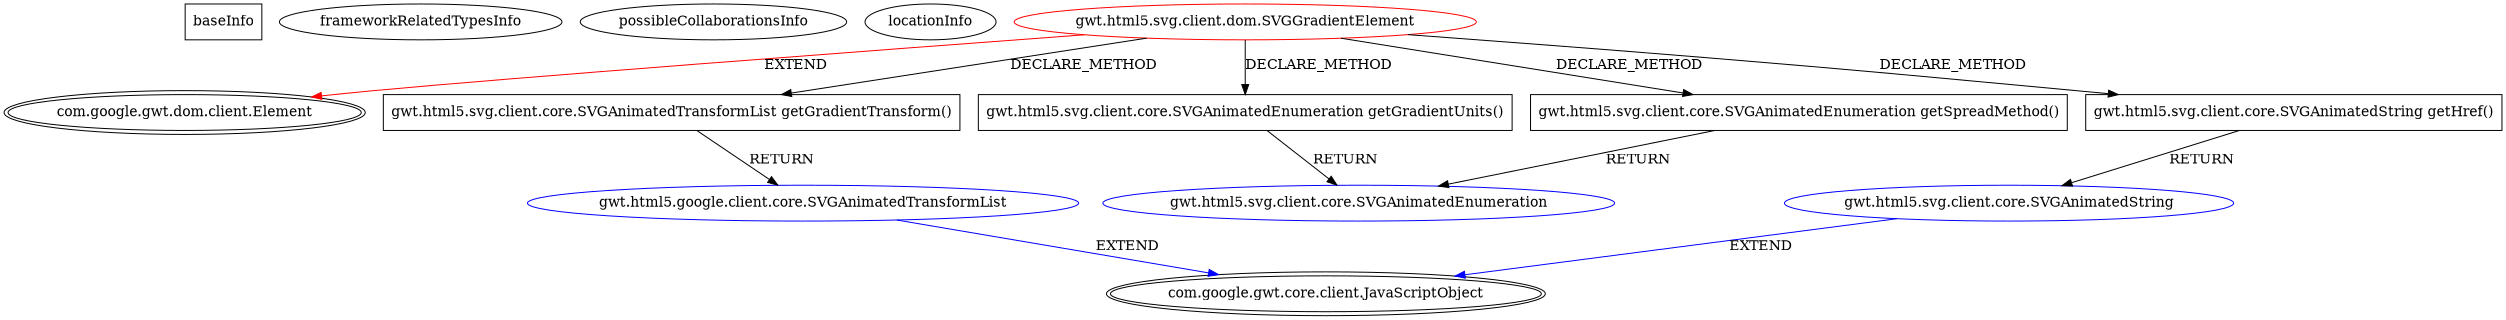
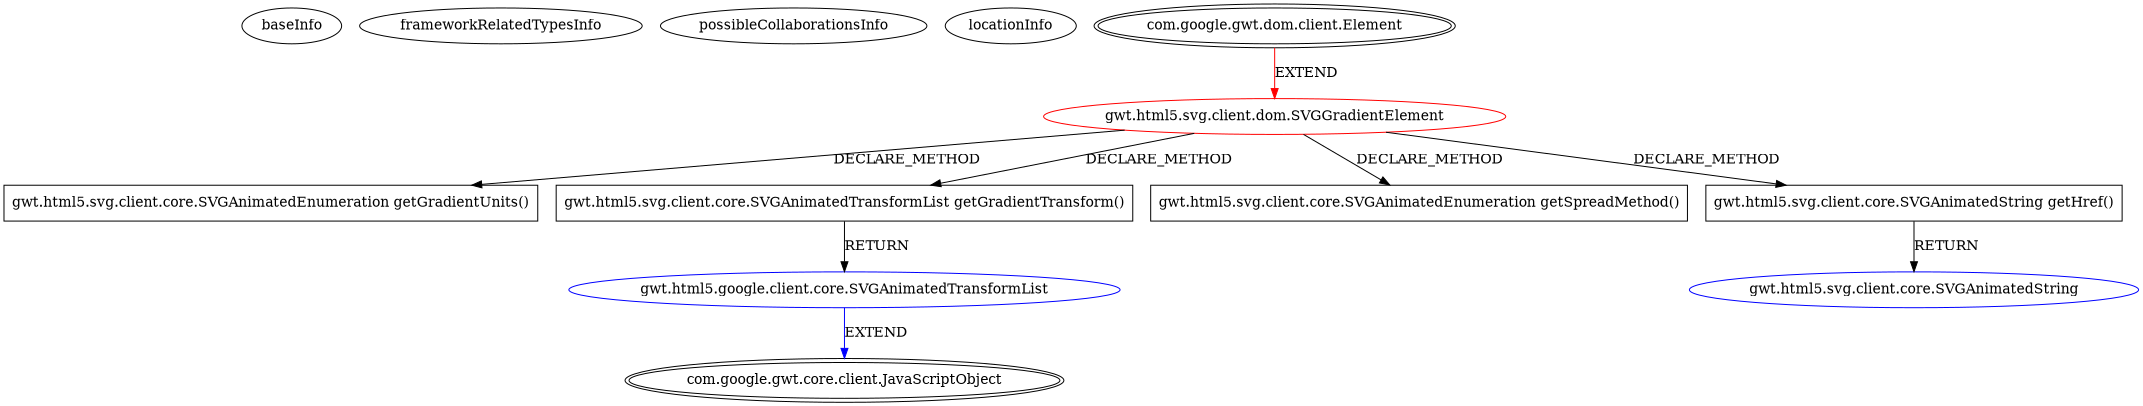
(223, 22) -> (292, 26)
(703, 64) -> (1275, 68)
(1359, 203) -> none
(1681, 247) -> none
